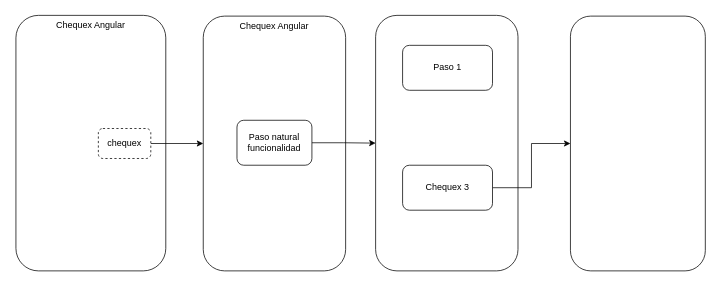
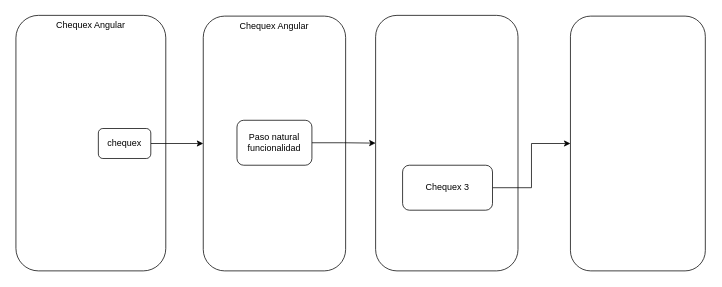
(447, 68) -> none
(124, 144) -> (124, 144)
